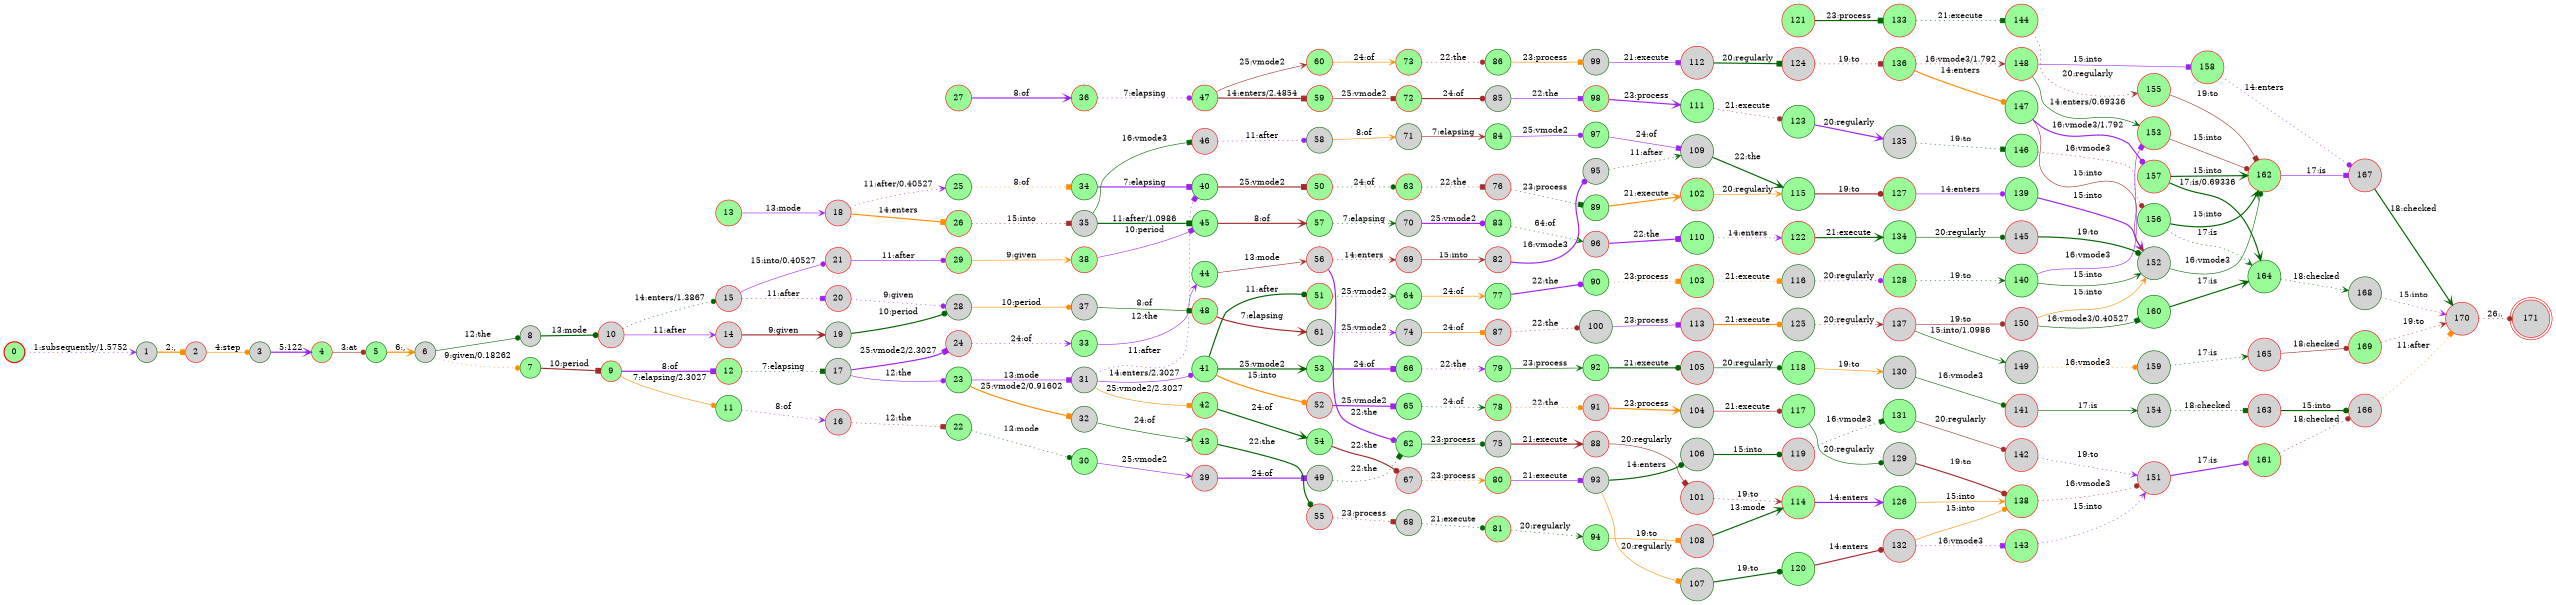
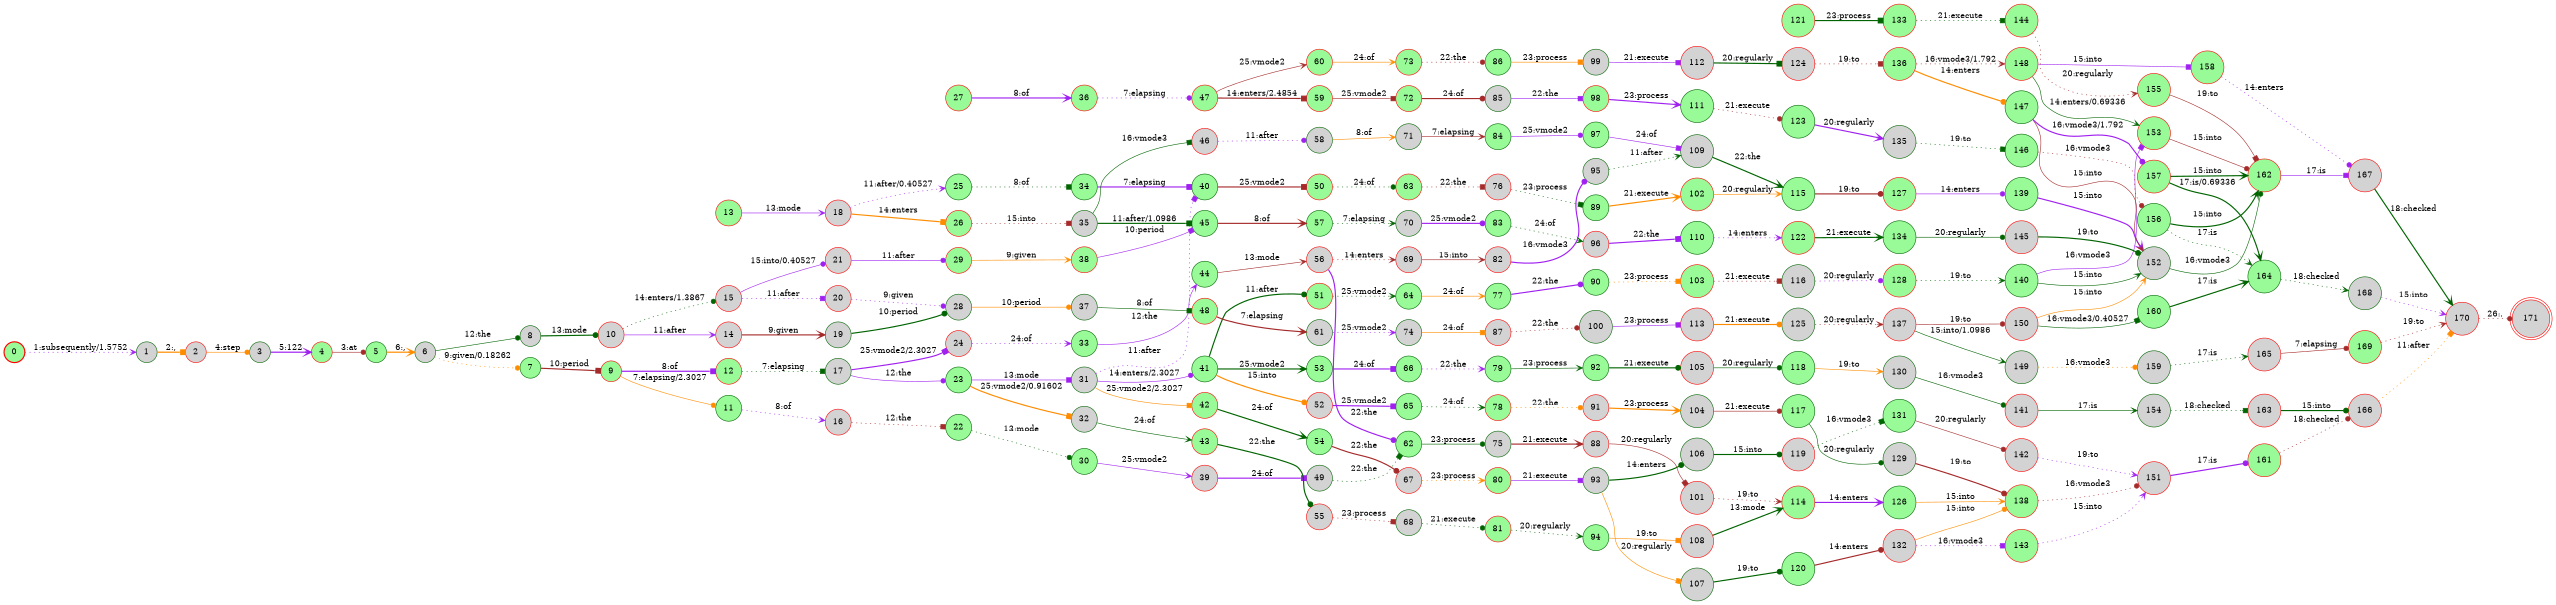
(1019, 187) -> (1019, 187)
(1545, 224) -> (1545, 224)
(1745, 281) -> (1745, 281)
(2316, 344) -> (2316, 344)
